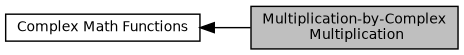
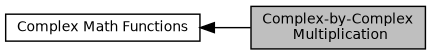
(355, 28) -> (338, 28)
